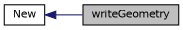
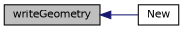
(69, 15) -> (125, 15)
